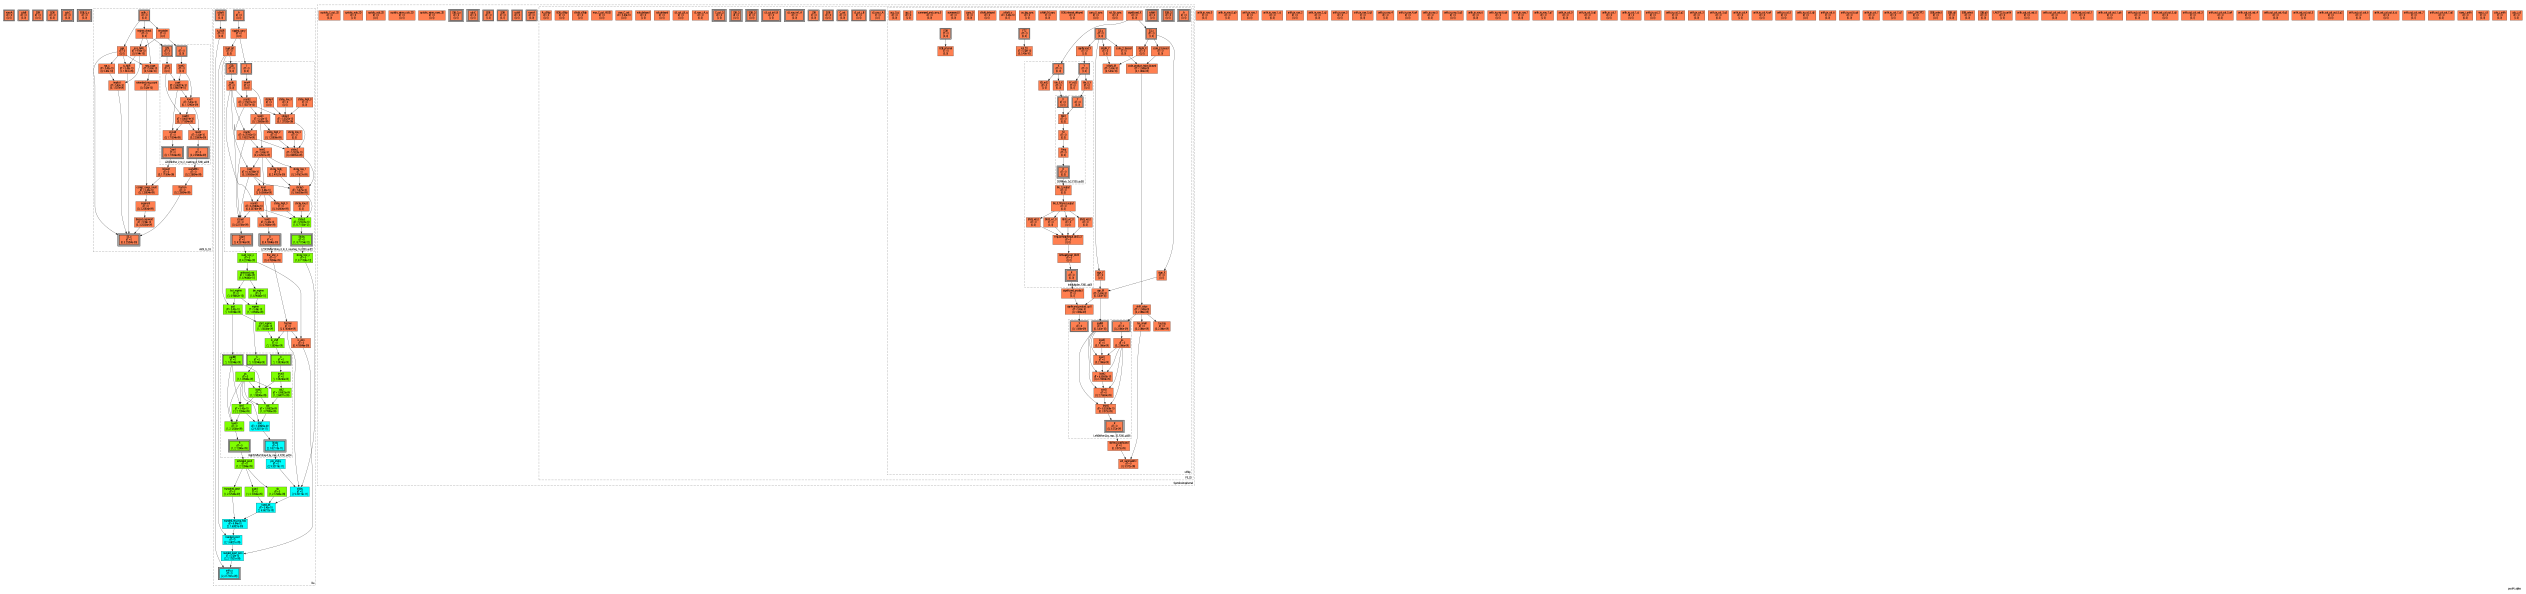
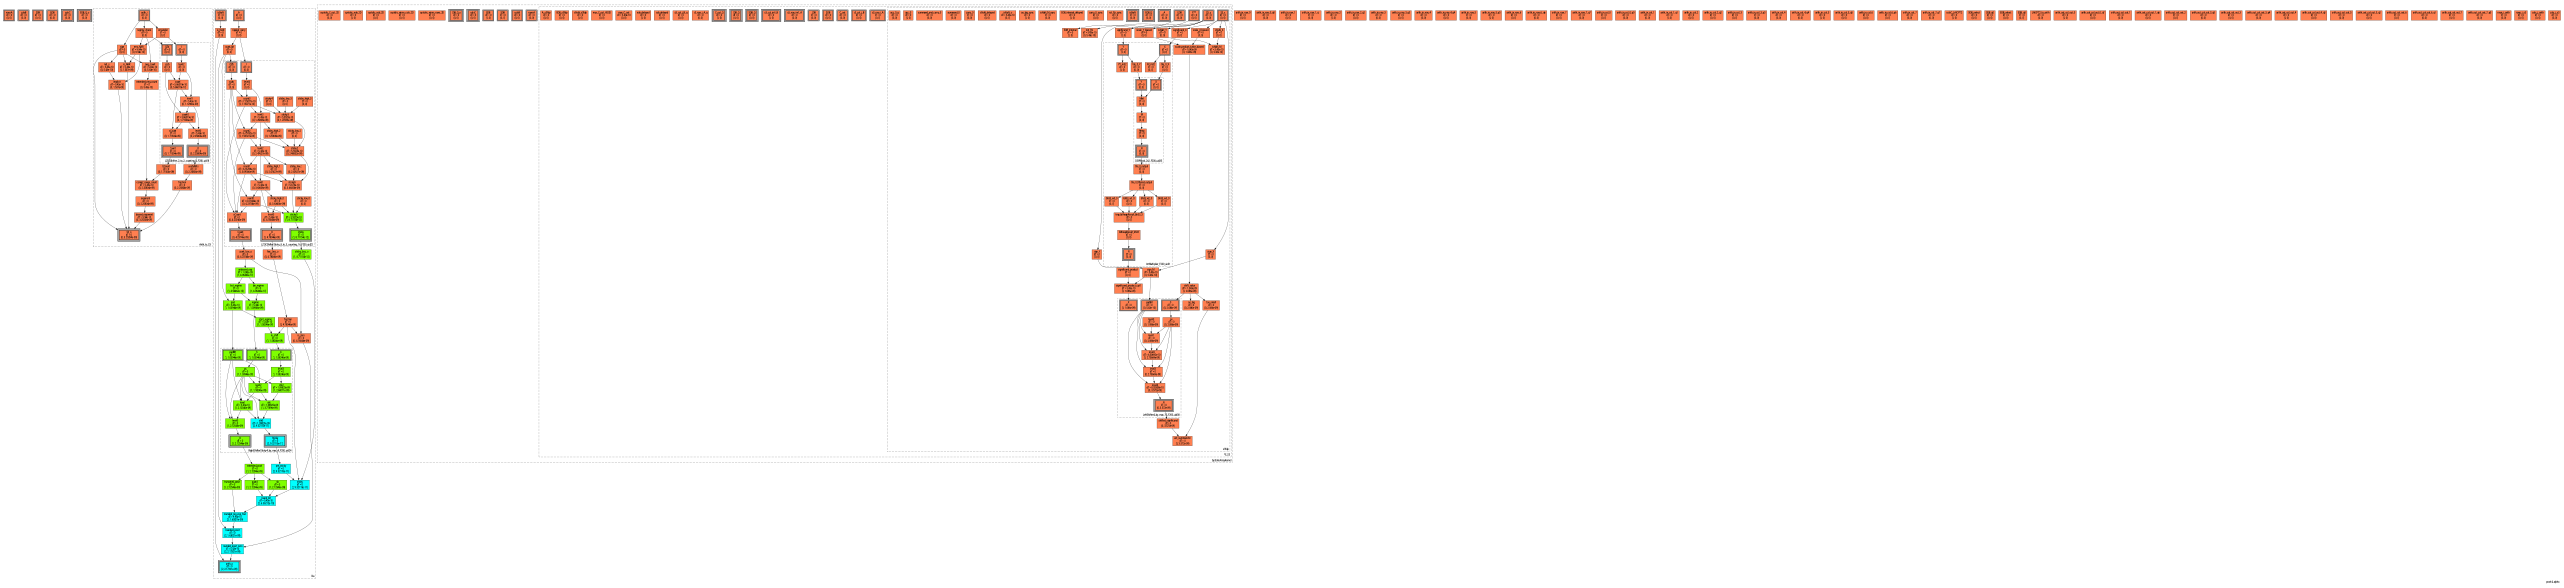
(1142, 24) -> (1204, 25)
(260, 214) -> (274, 209)
(247, 258) -> (245, 254)
